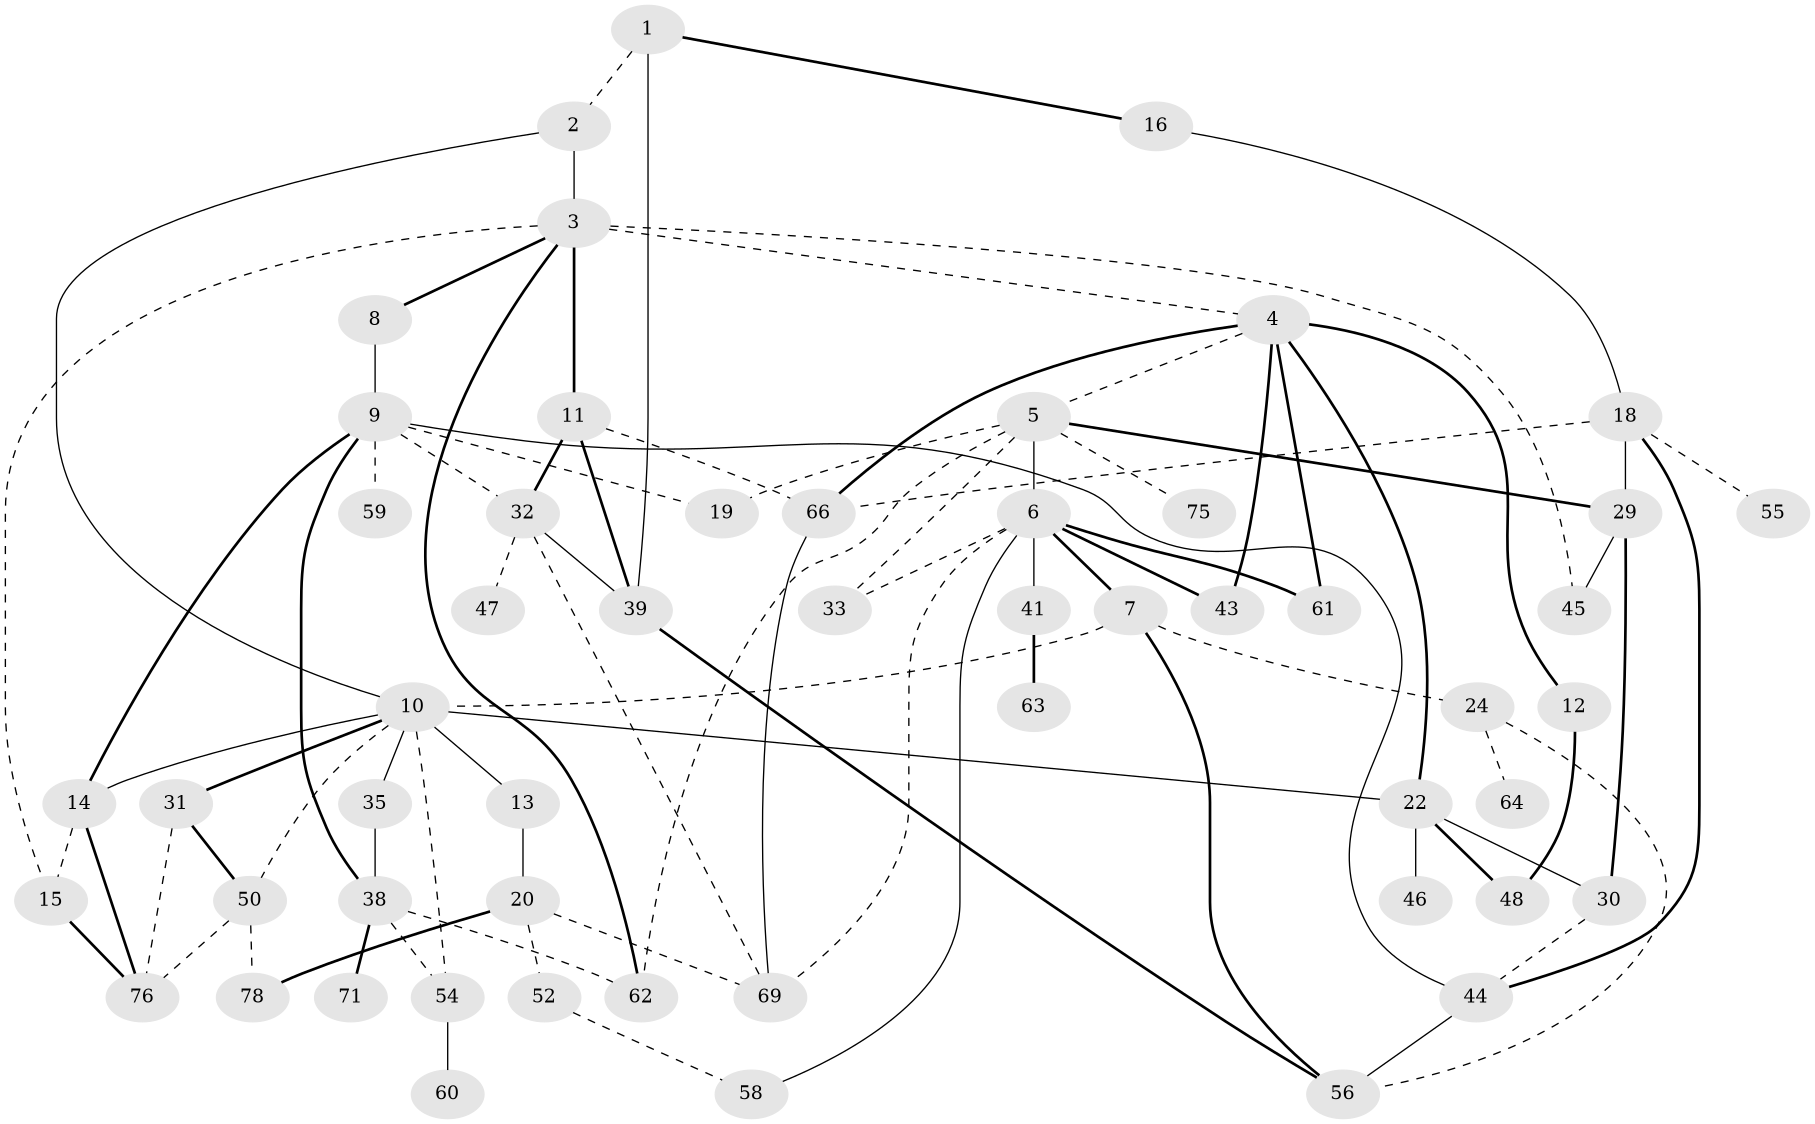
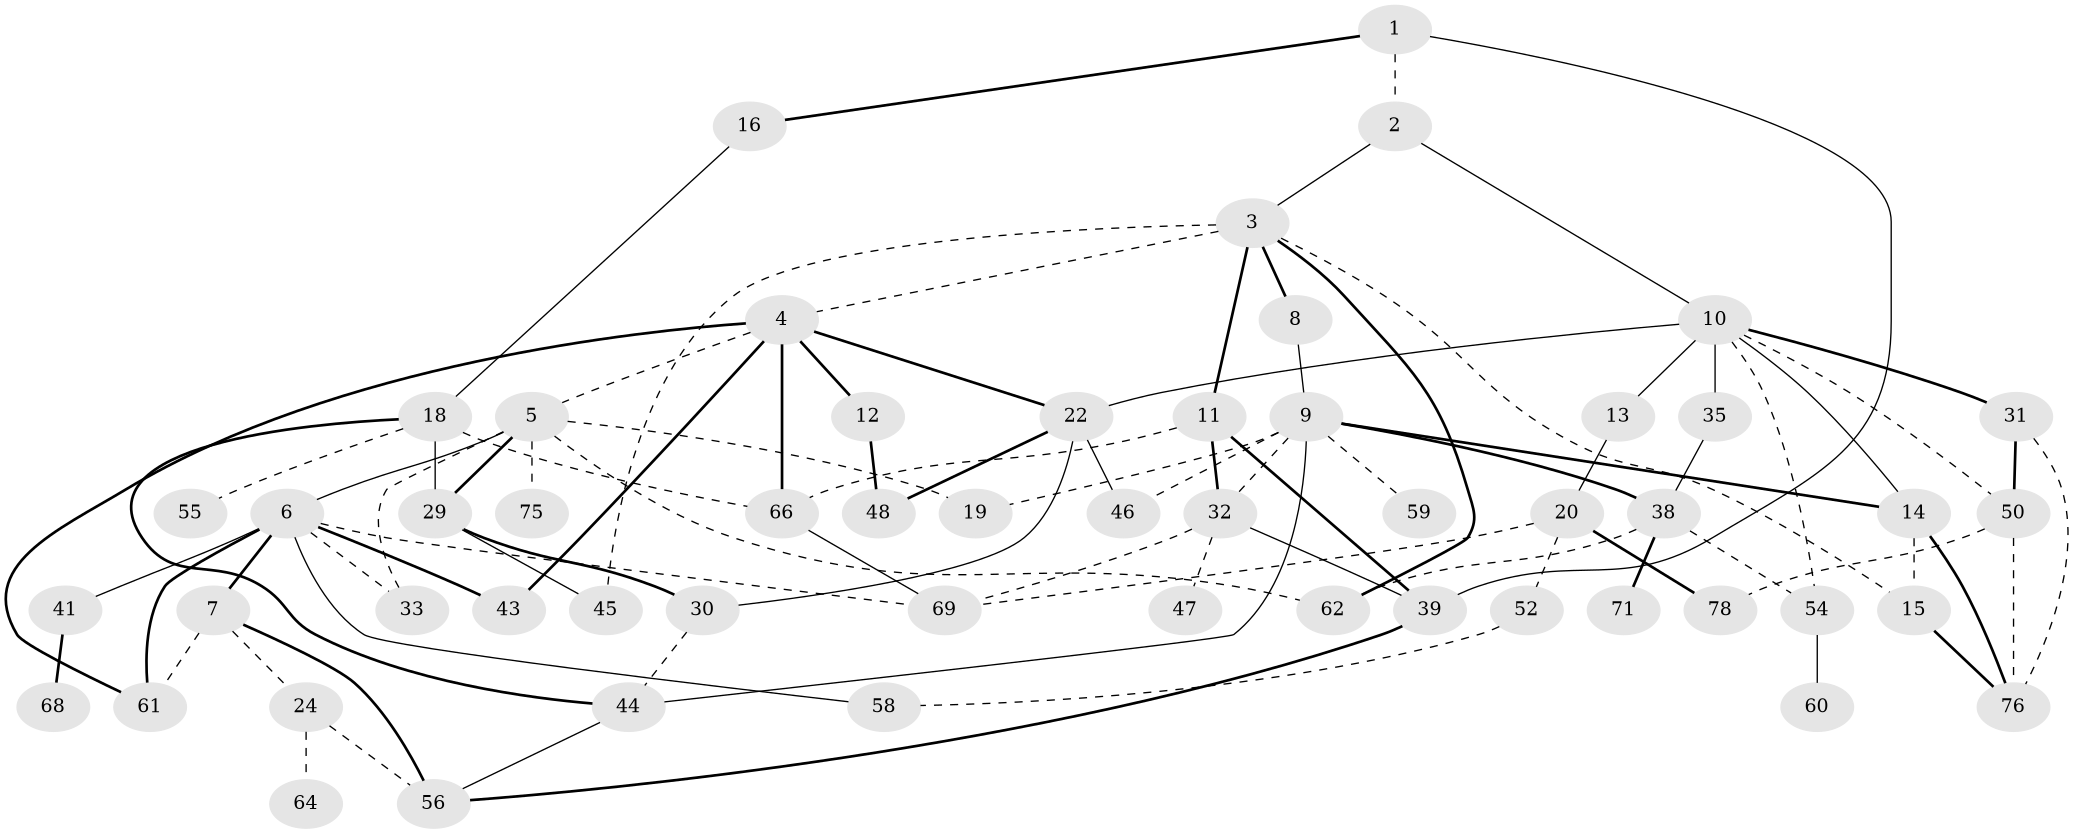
none -> (1225, 460)
(779, 689) -> (182, 659)
(1034, 707) -> (53, 707)
